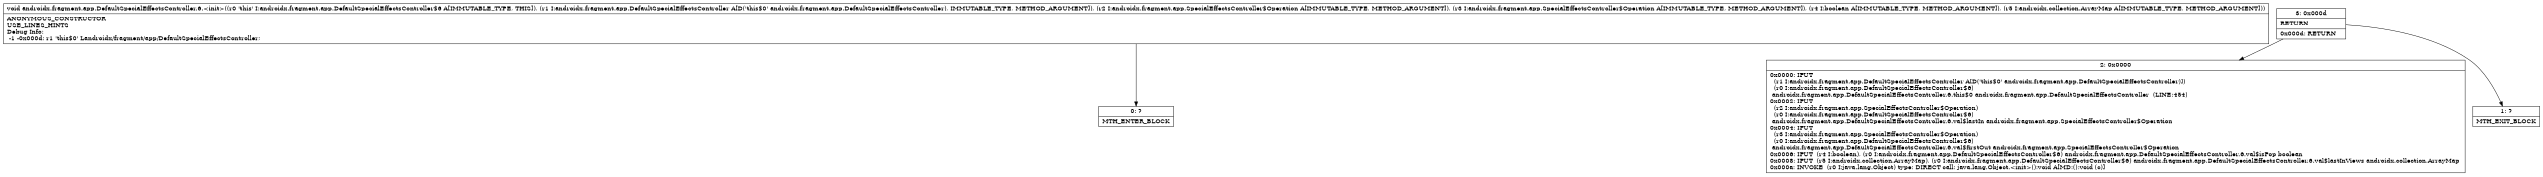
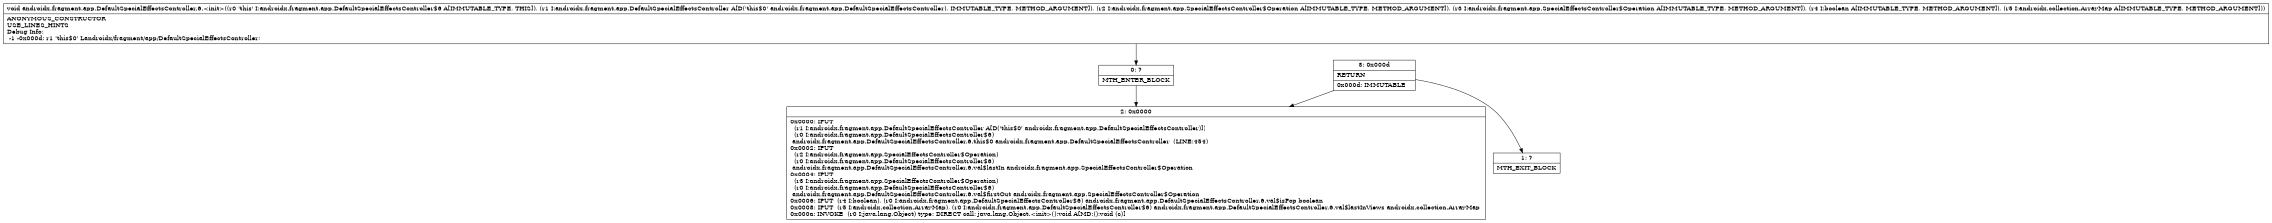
(2311, 34) -> (1374, 85)
none -> (1136, 94)
